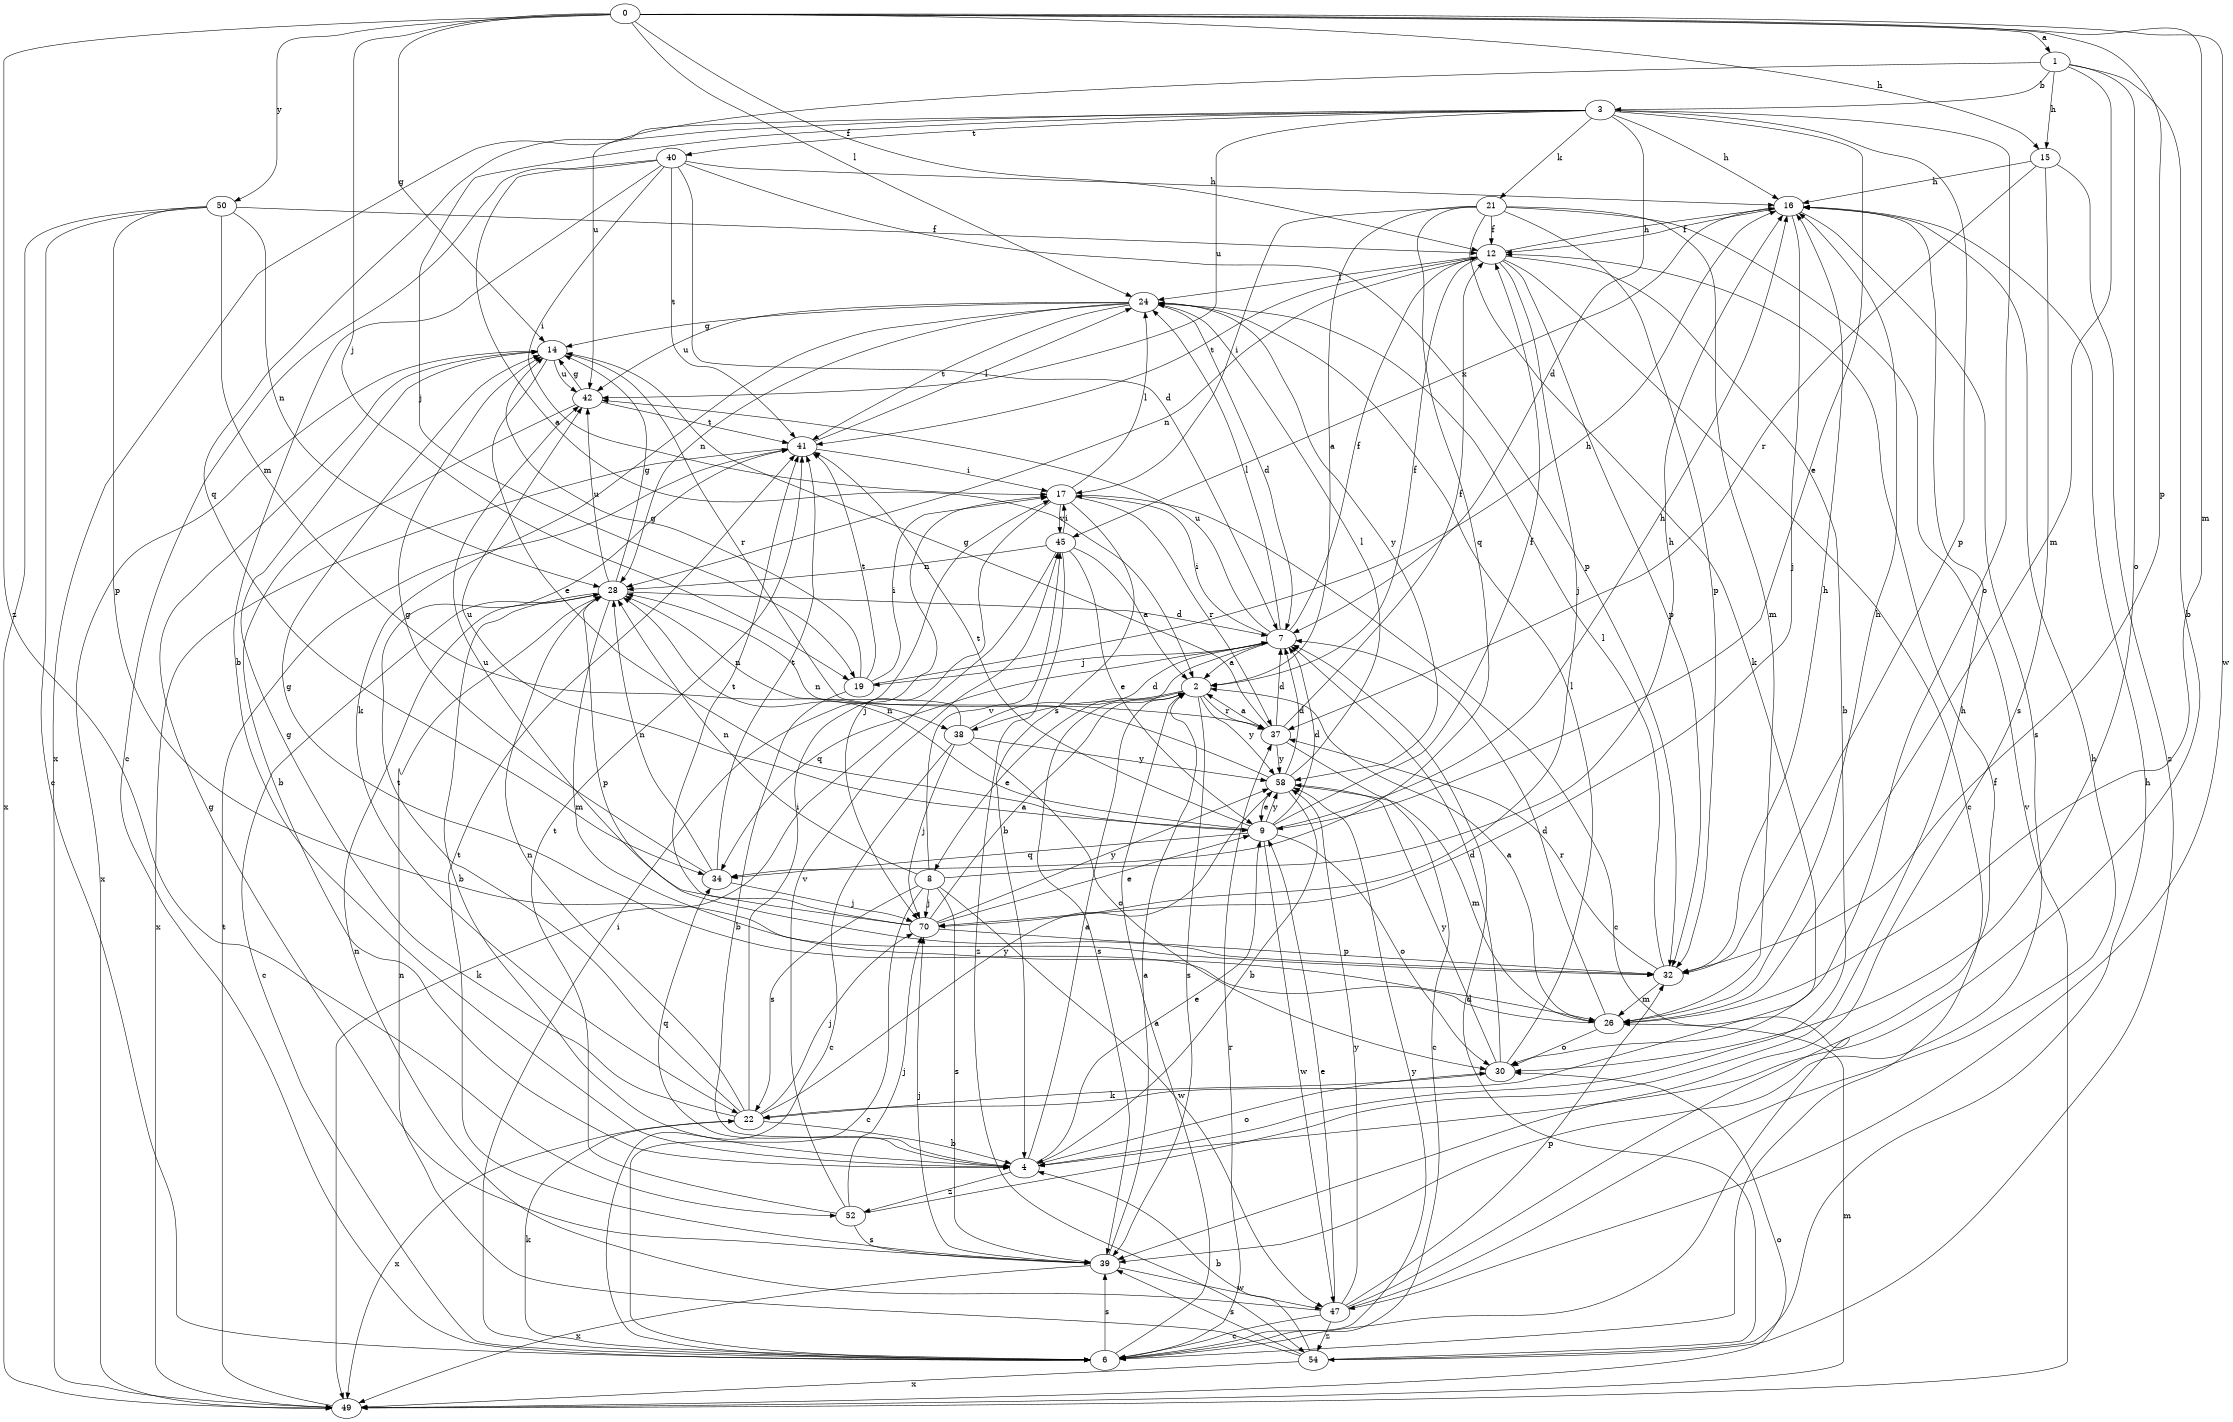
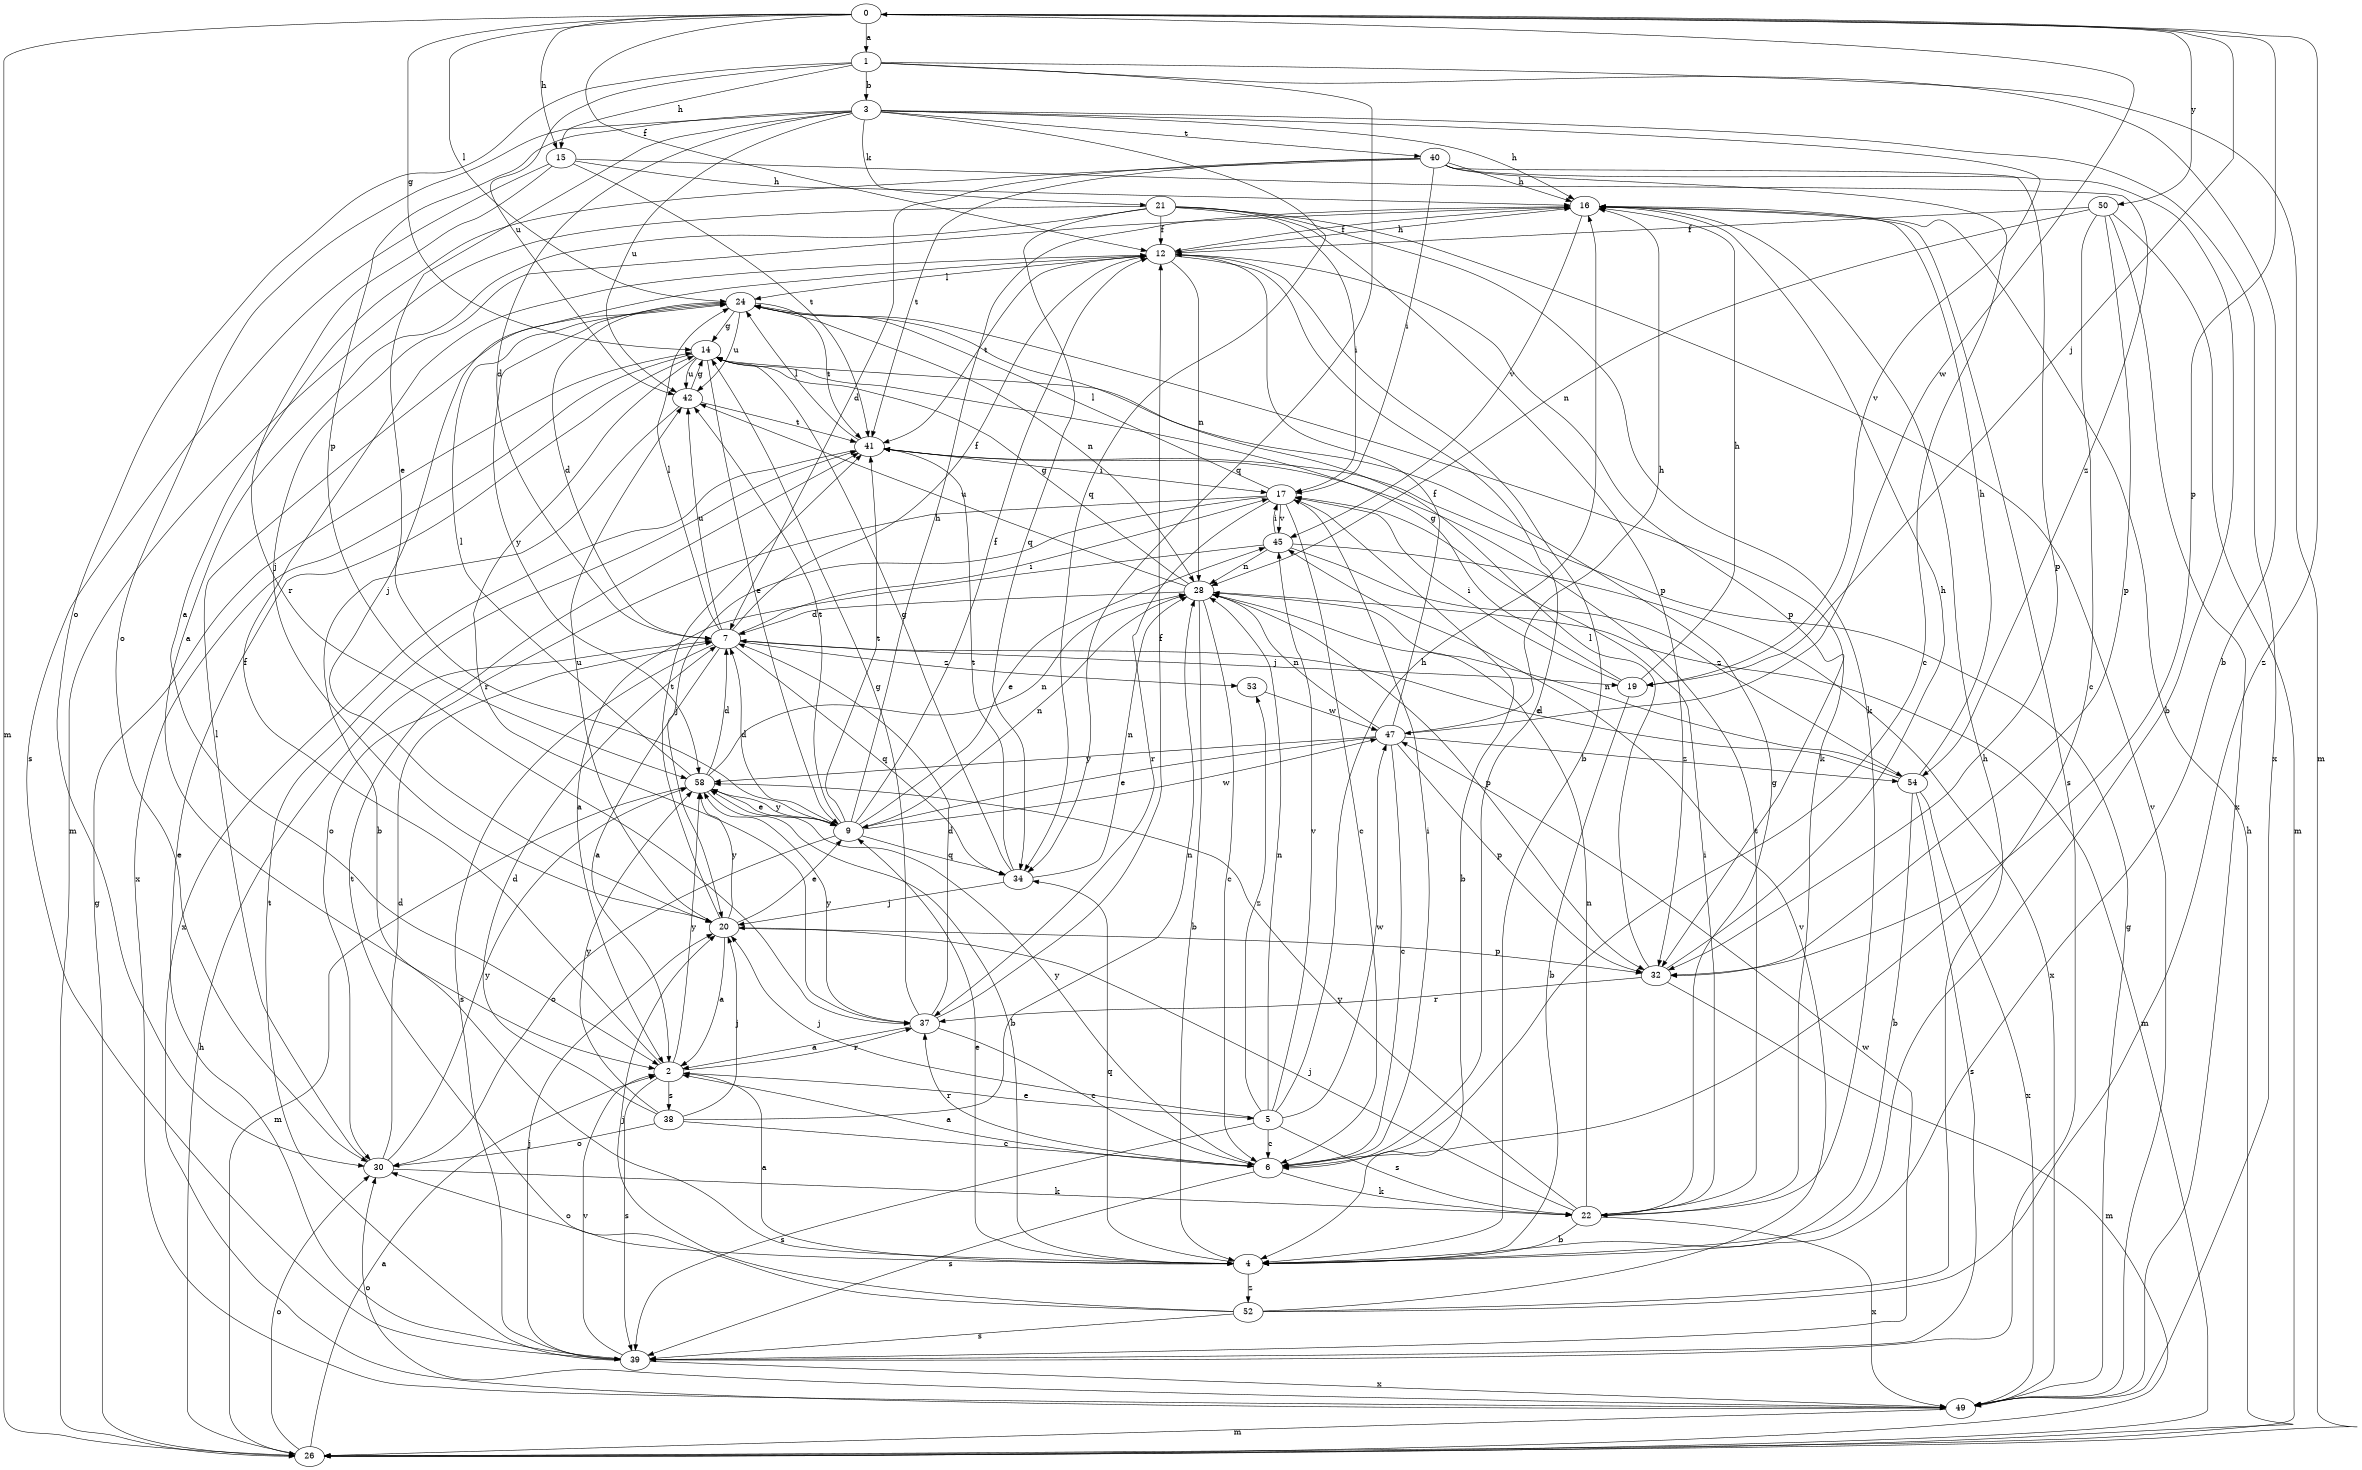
none -> (1366, 300)
(1465, 375) -> (1512, 375)
(421, 399) -> (1876, 399)
(1964, 448) -> (363, 297)
(1405, 519) -> (366, 450)
(860, 565) -> (754, 266)
(4, 574) -> (2317, 343)
(470, 615) -> (821, 615)
none -> (597, 622)
(439, 648) -> (2294, 1372)
none -> (1252, 687)
(1127, 706) -> (1041, 641)
(211, 807) -> (179, 855)
(1545, 831) -> (202, 1048)
(930, 879) -> (1268, 1120)
(224, 928) -> (2129, 928)
(924, 928) -> (724, 928)
(479, 976) -> (2052, 976)
(1146, 976) -> (586, 1216)
